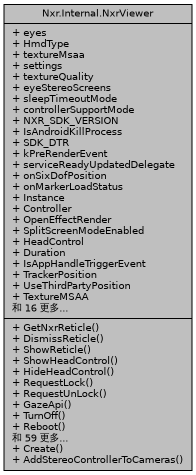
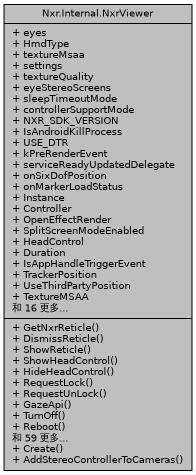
(41, 143) -> (40, 143)
